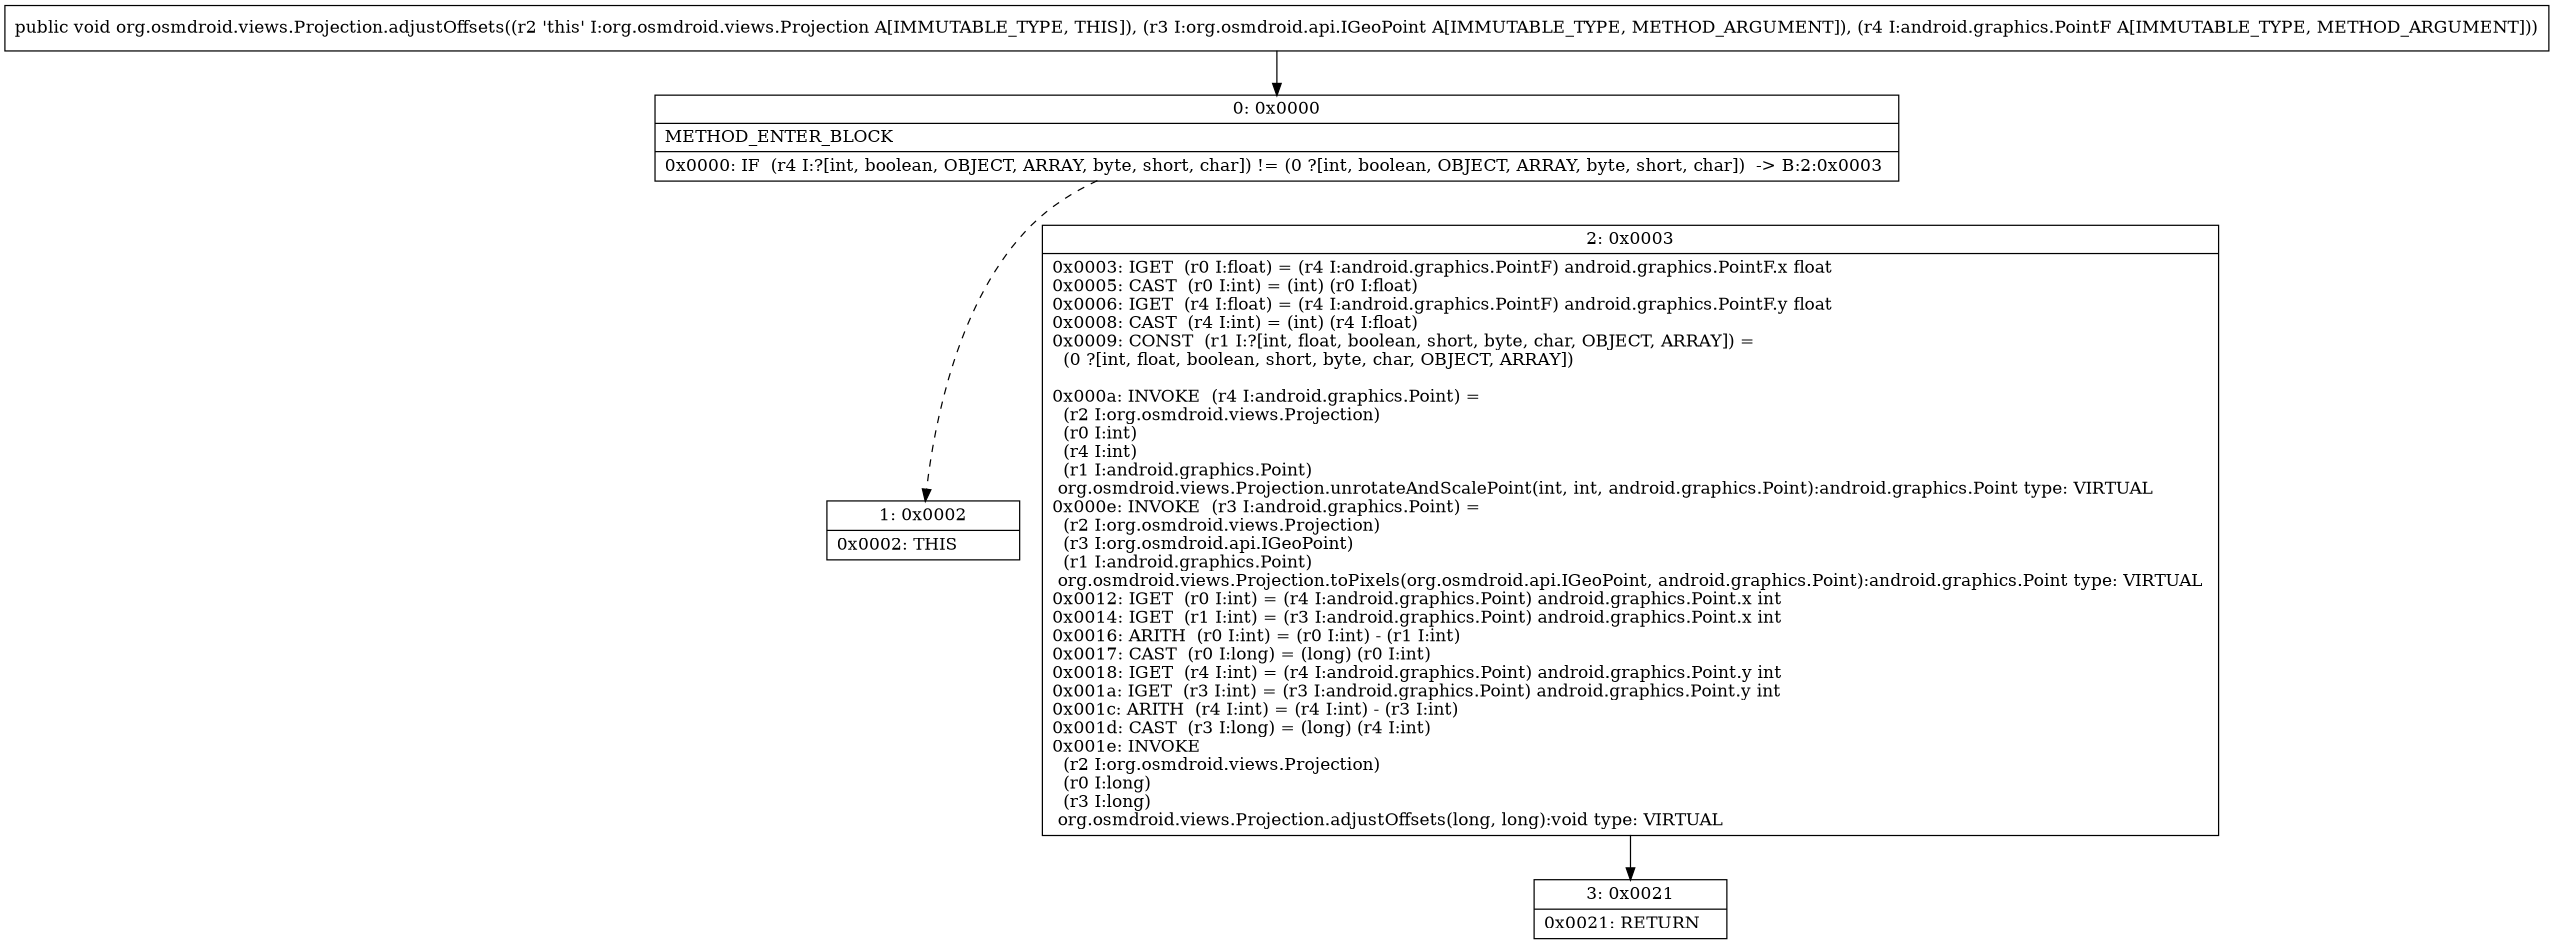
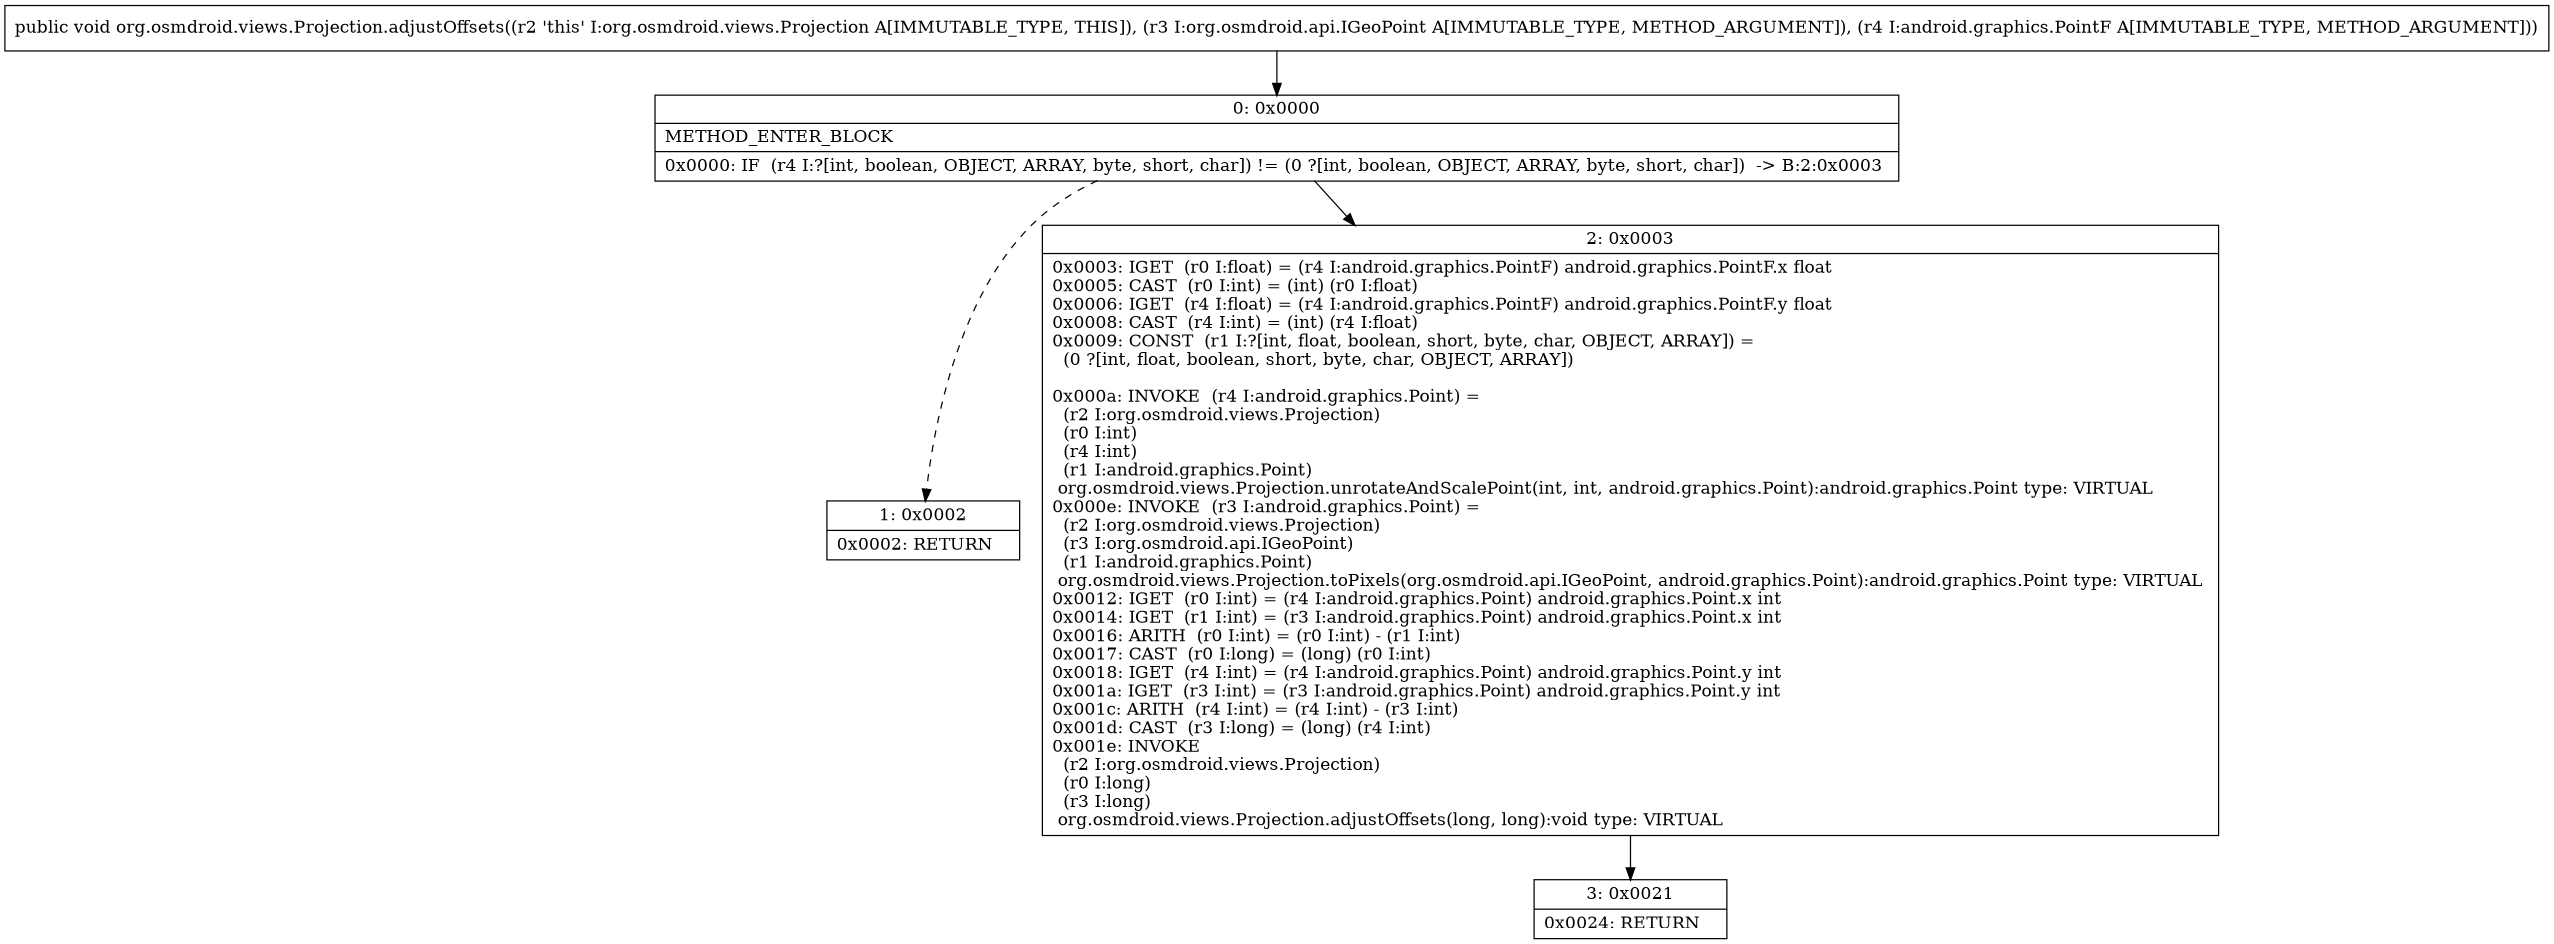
none -> (1331, 199)
(905, 545) -> (923, 545)
(1630, 923) -> (1630, 923)
